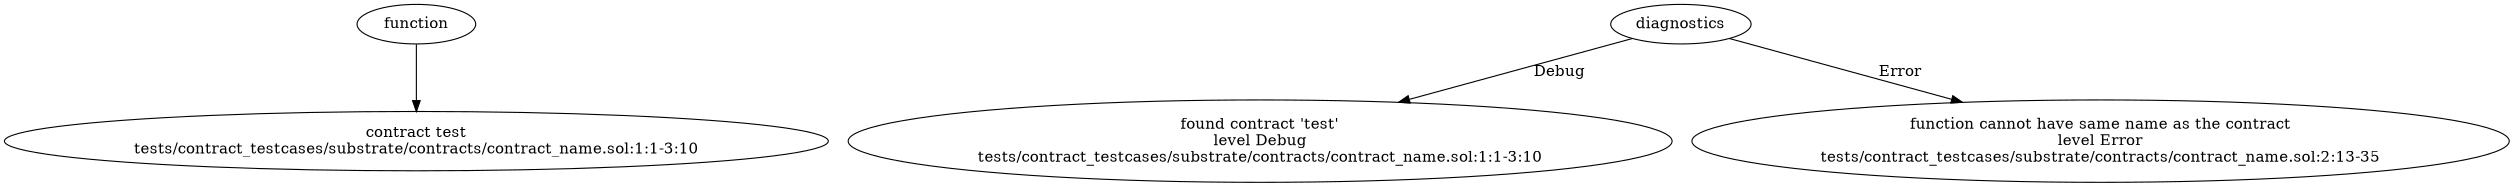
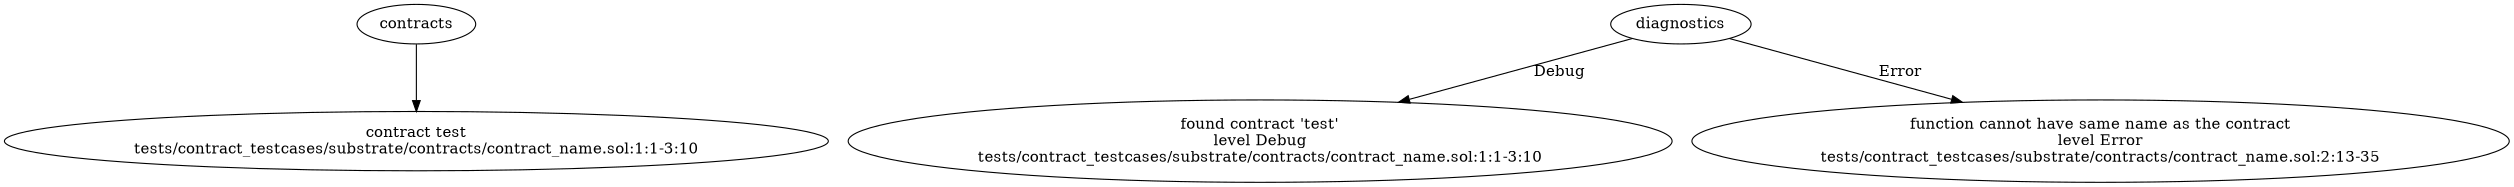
(416, 24) -> (416, 24)
